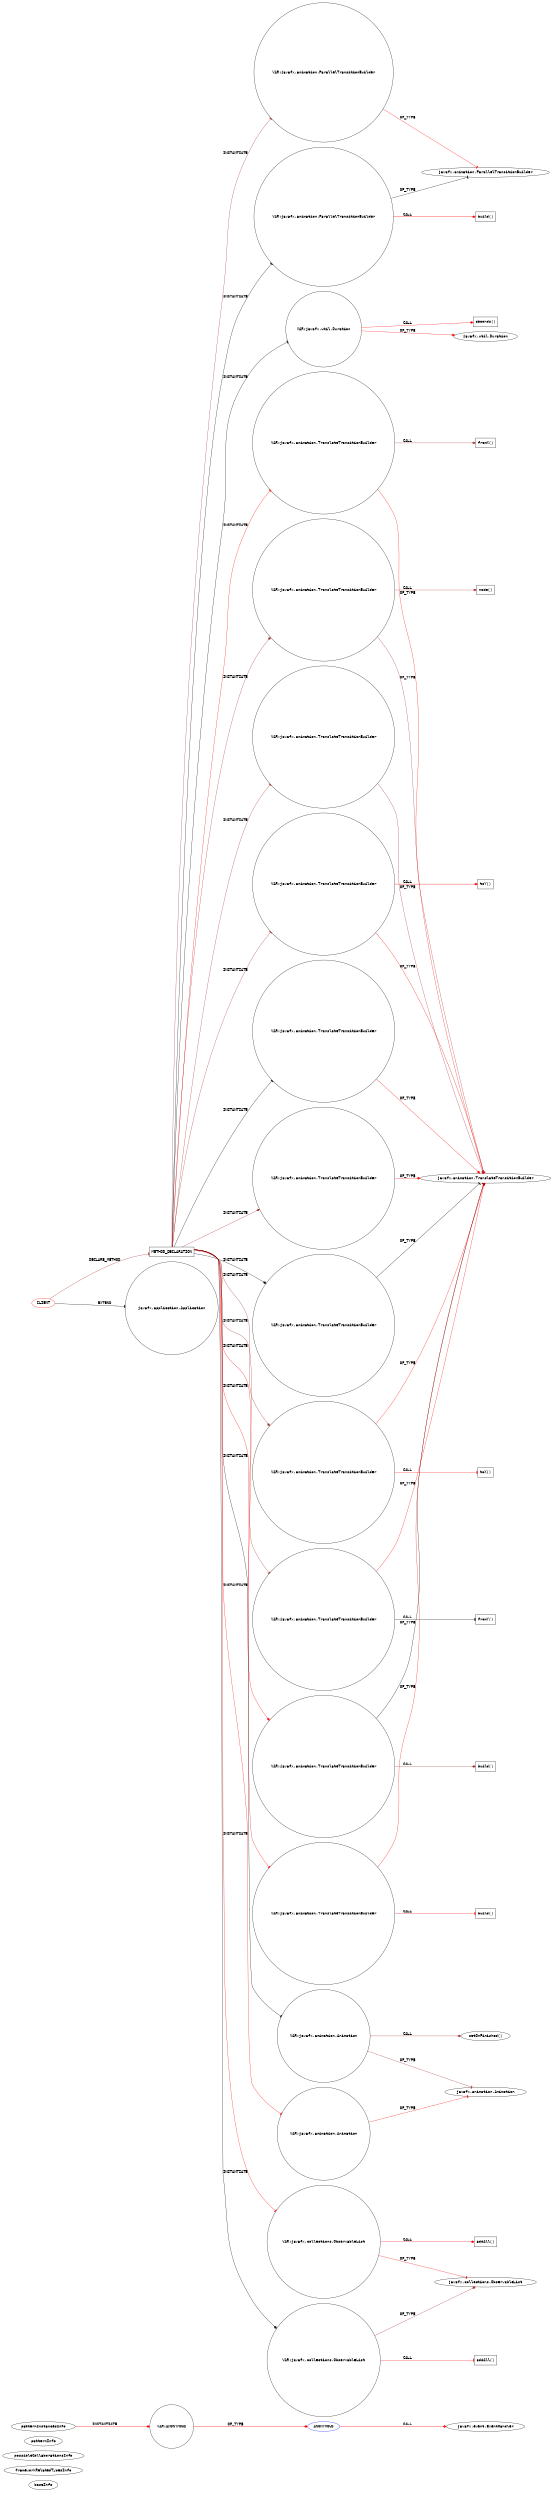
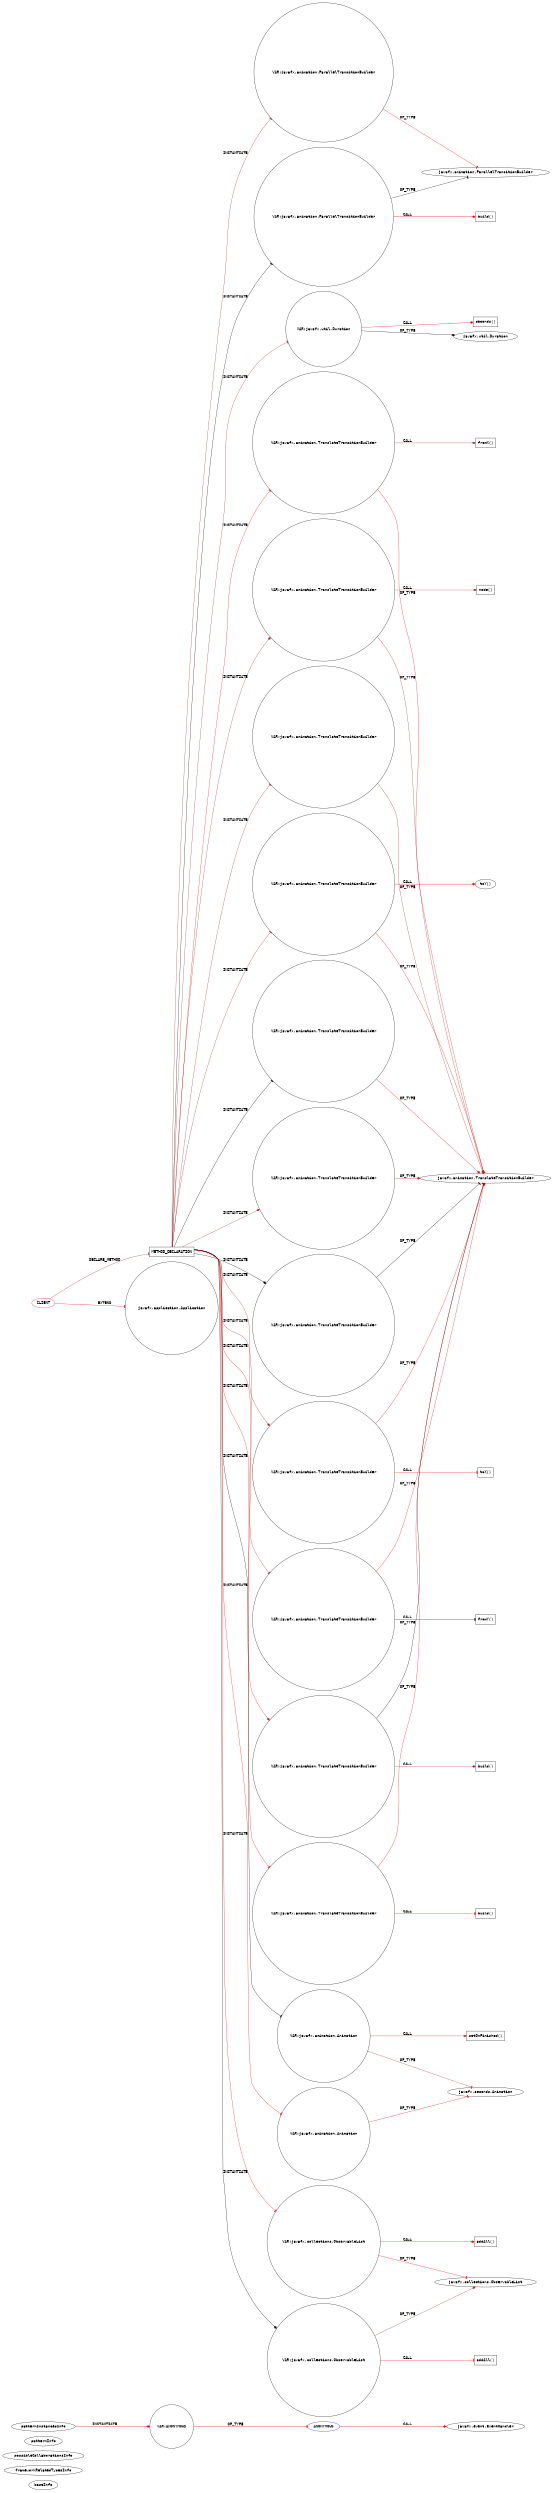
(406, 333) -> (406, 333)
(197, 783) -> (197, 783)
(486, 884) -> (486, 884)
(89, 1305) -> (89, 1305)
(486, 2036) -> (486, 2036)
(486, 2092) -> (486, 2092)
(249, 2427) -> (250, 2427)
